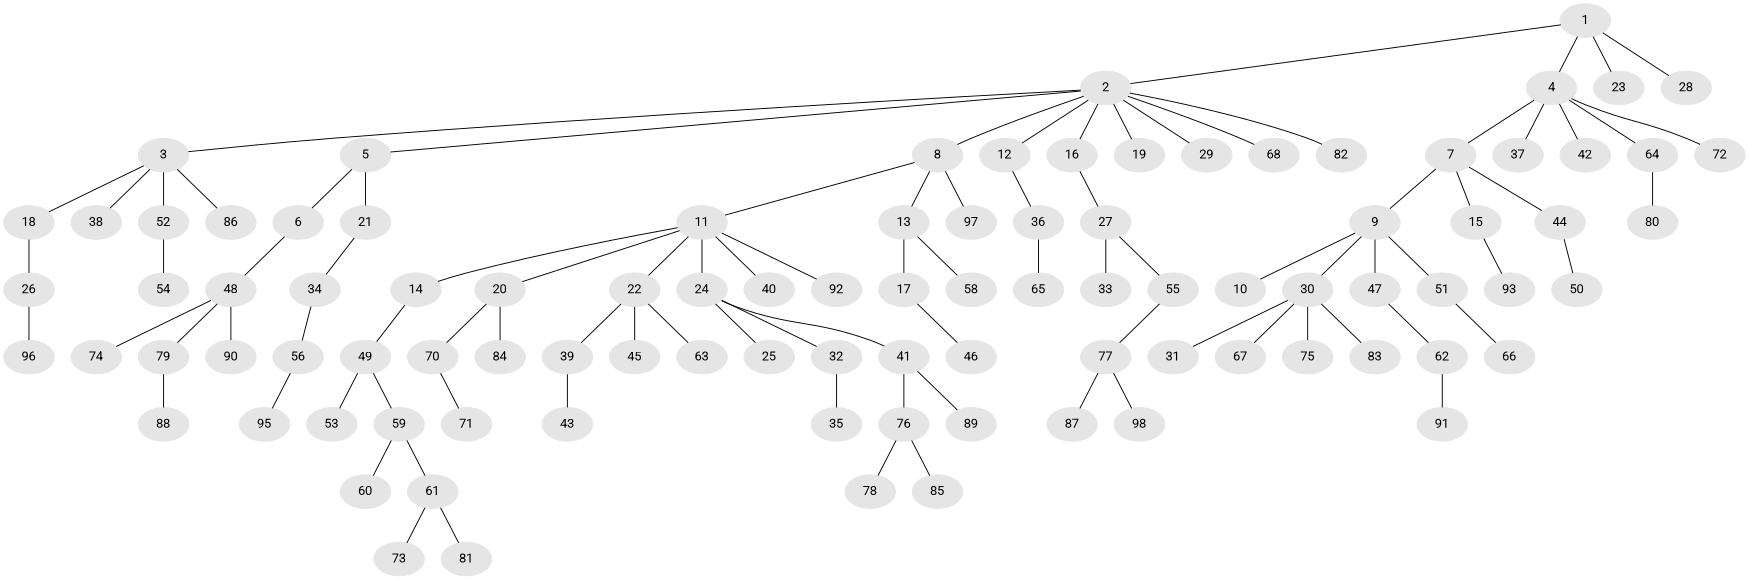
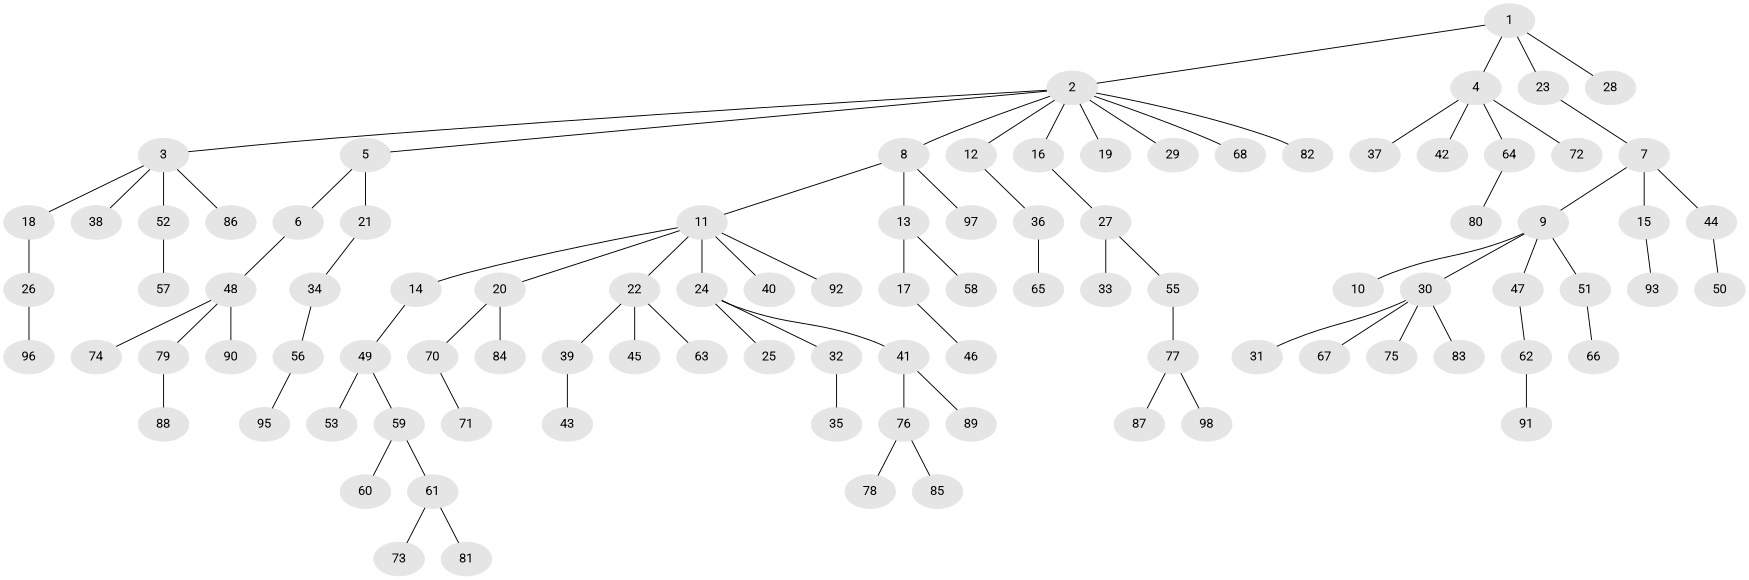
(1501, 122) -> (1594, 122)
(164, 290) -> (164, 290)
